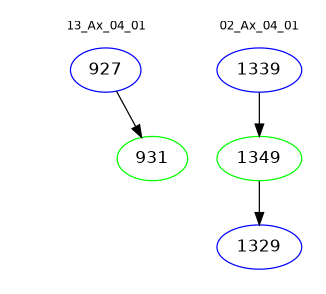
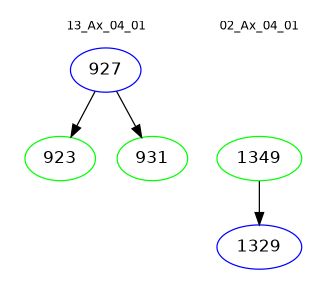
(259, 70) -> none
none -> (60, 159)
